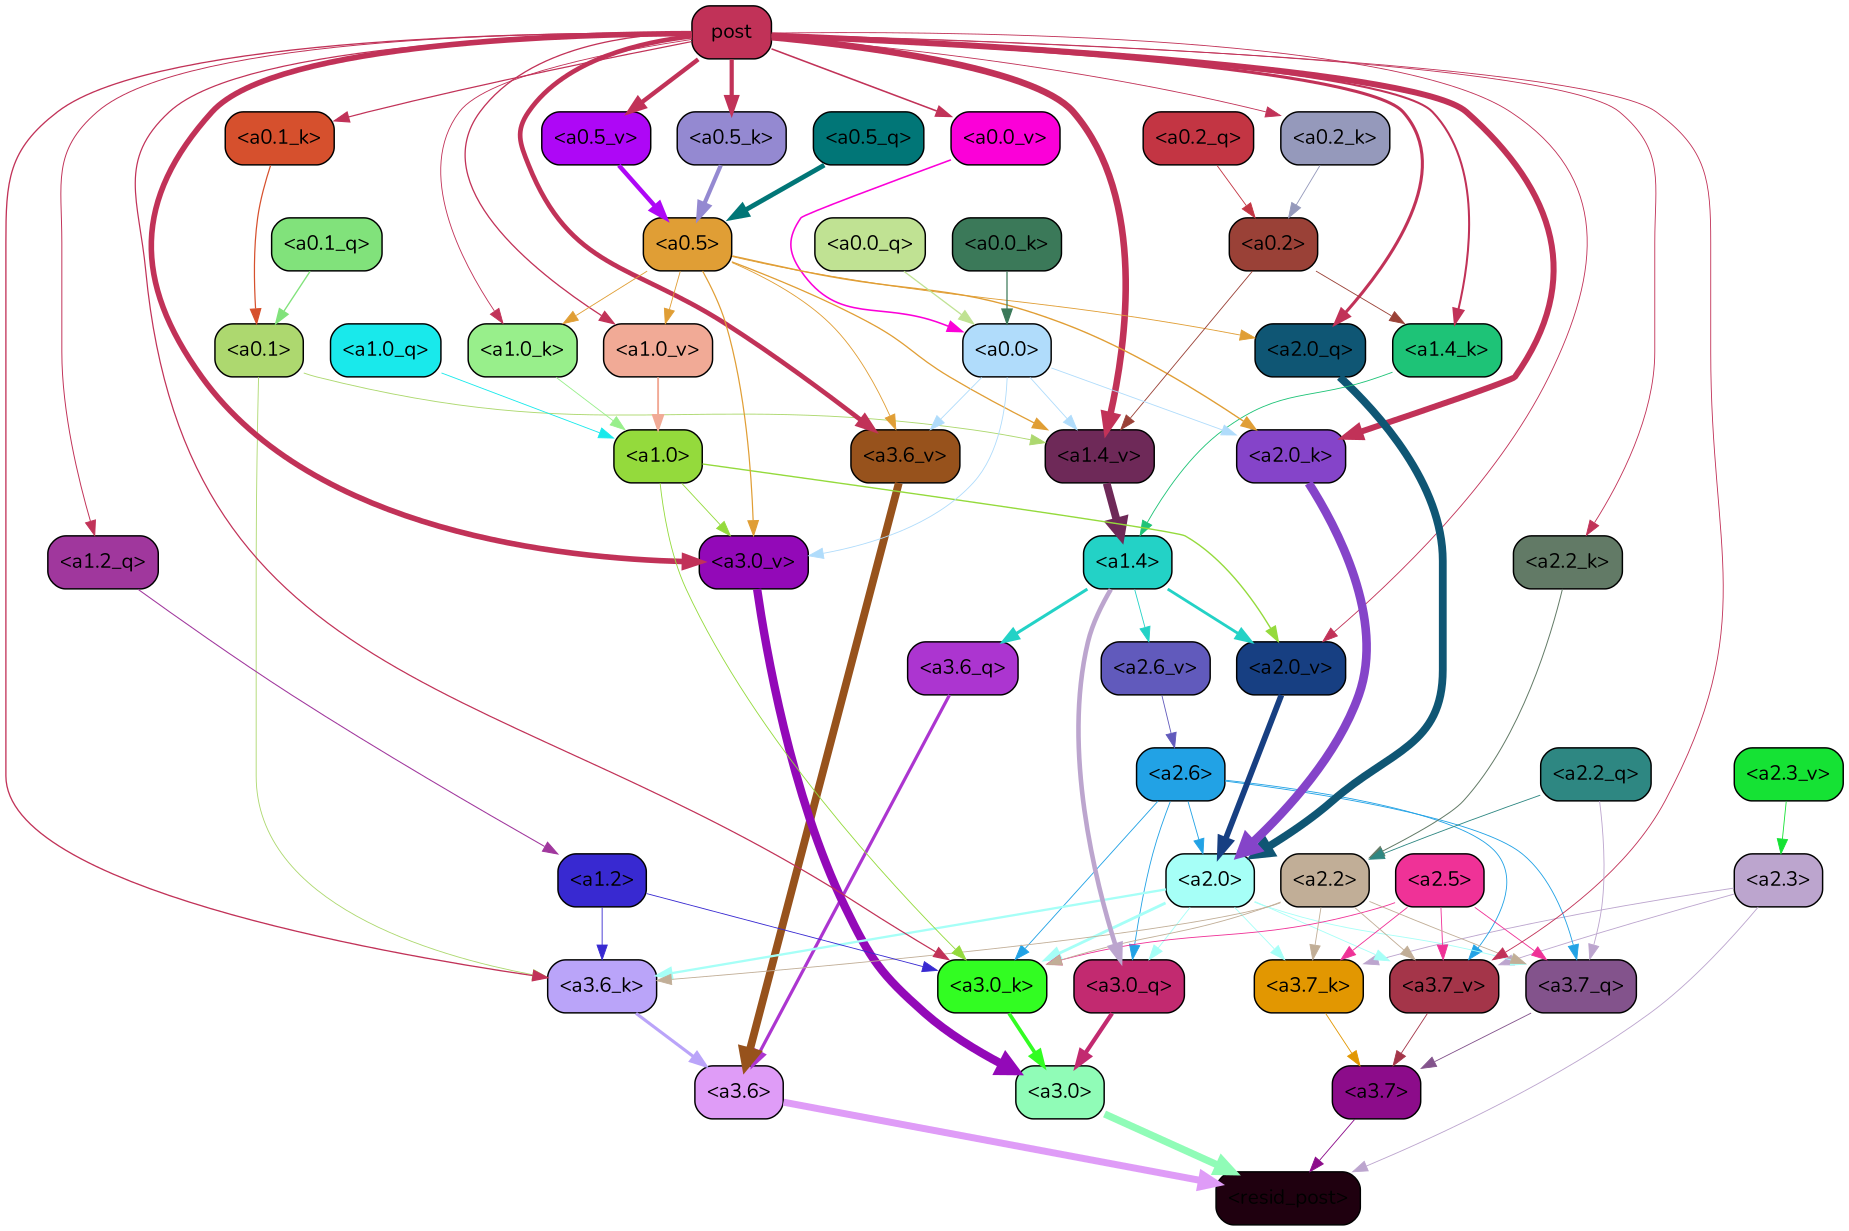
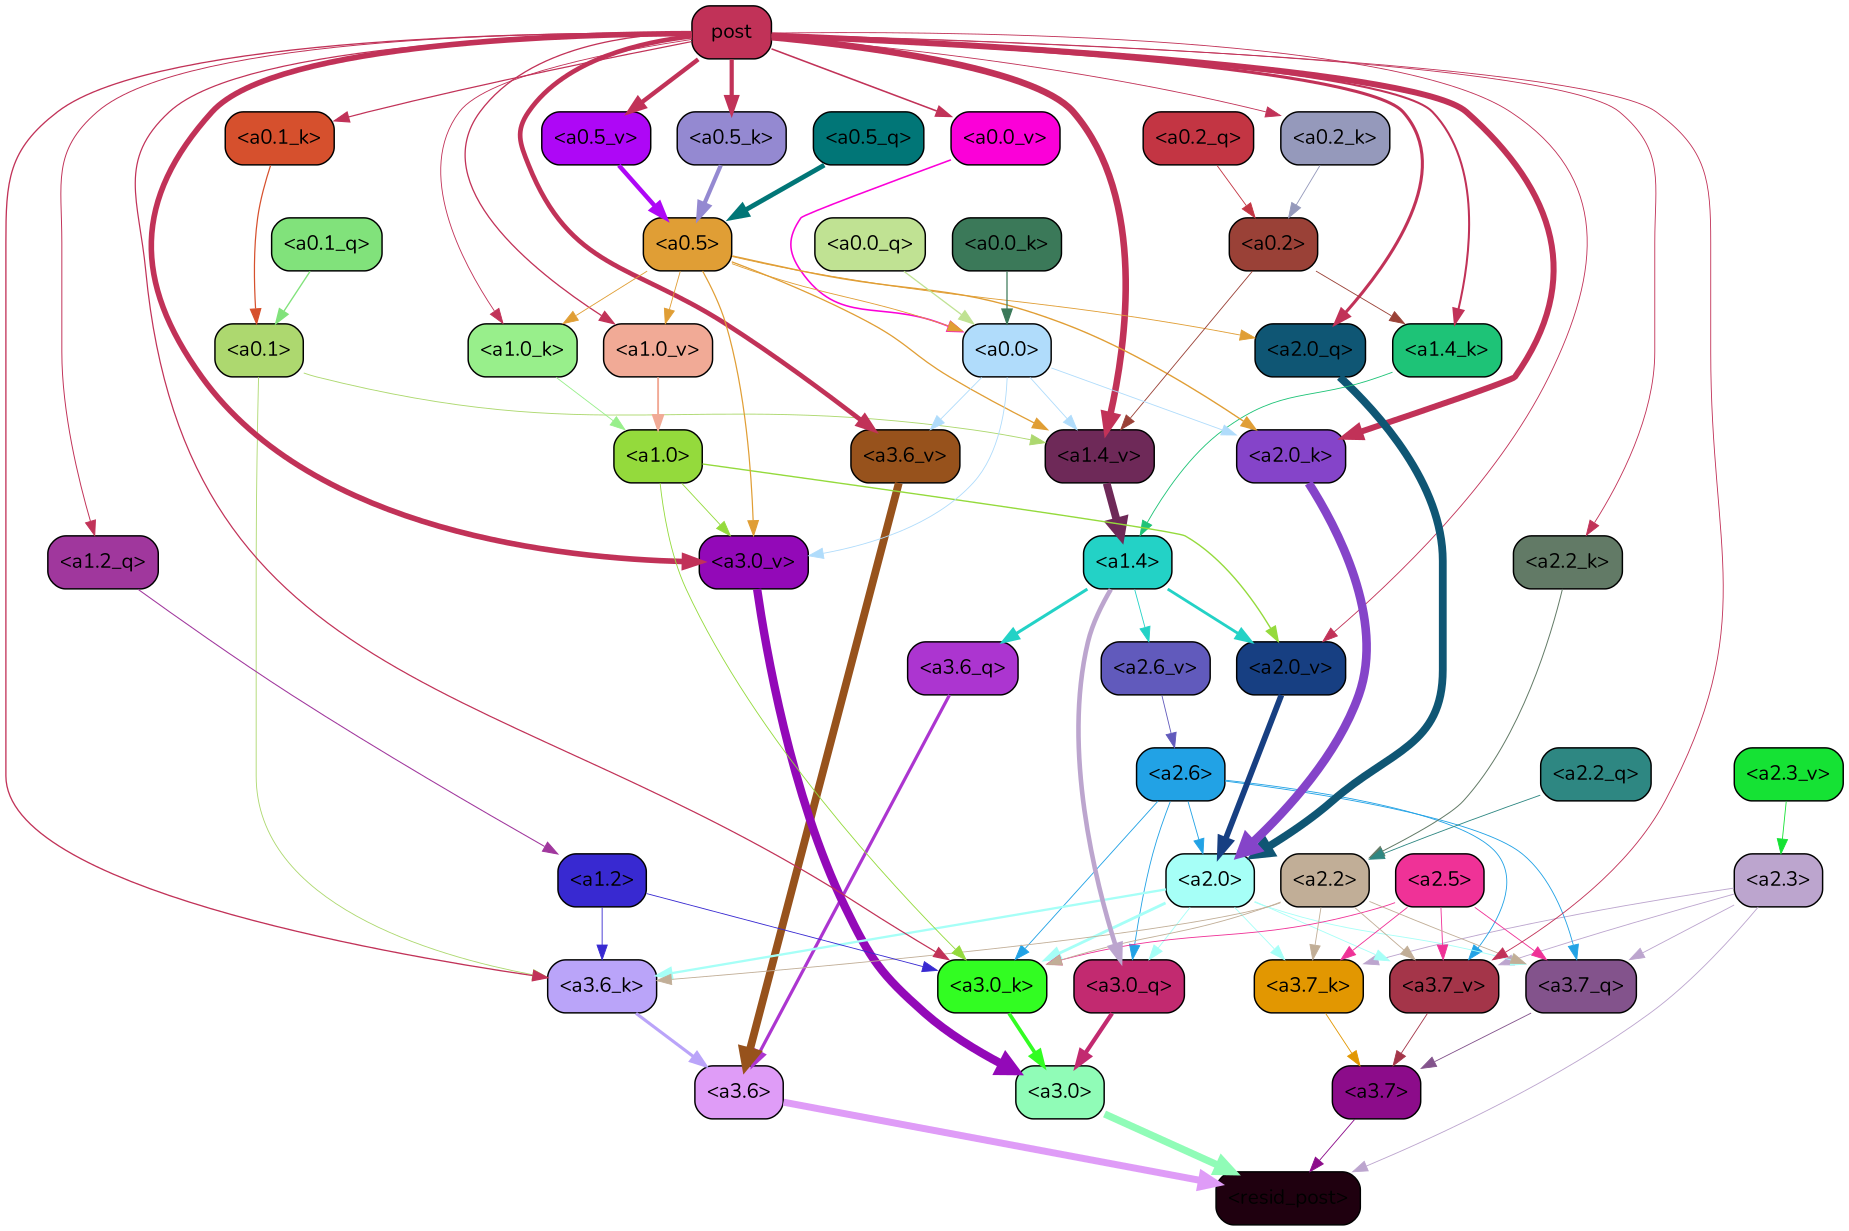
(828, 322) -> (840, 296)
(386, 350) -> none
(1604, 862) -> (1688, 929)
